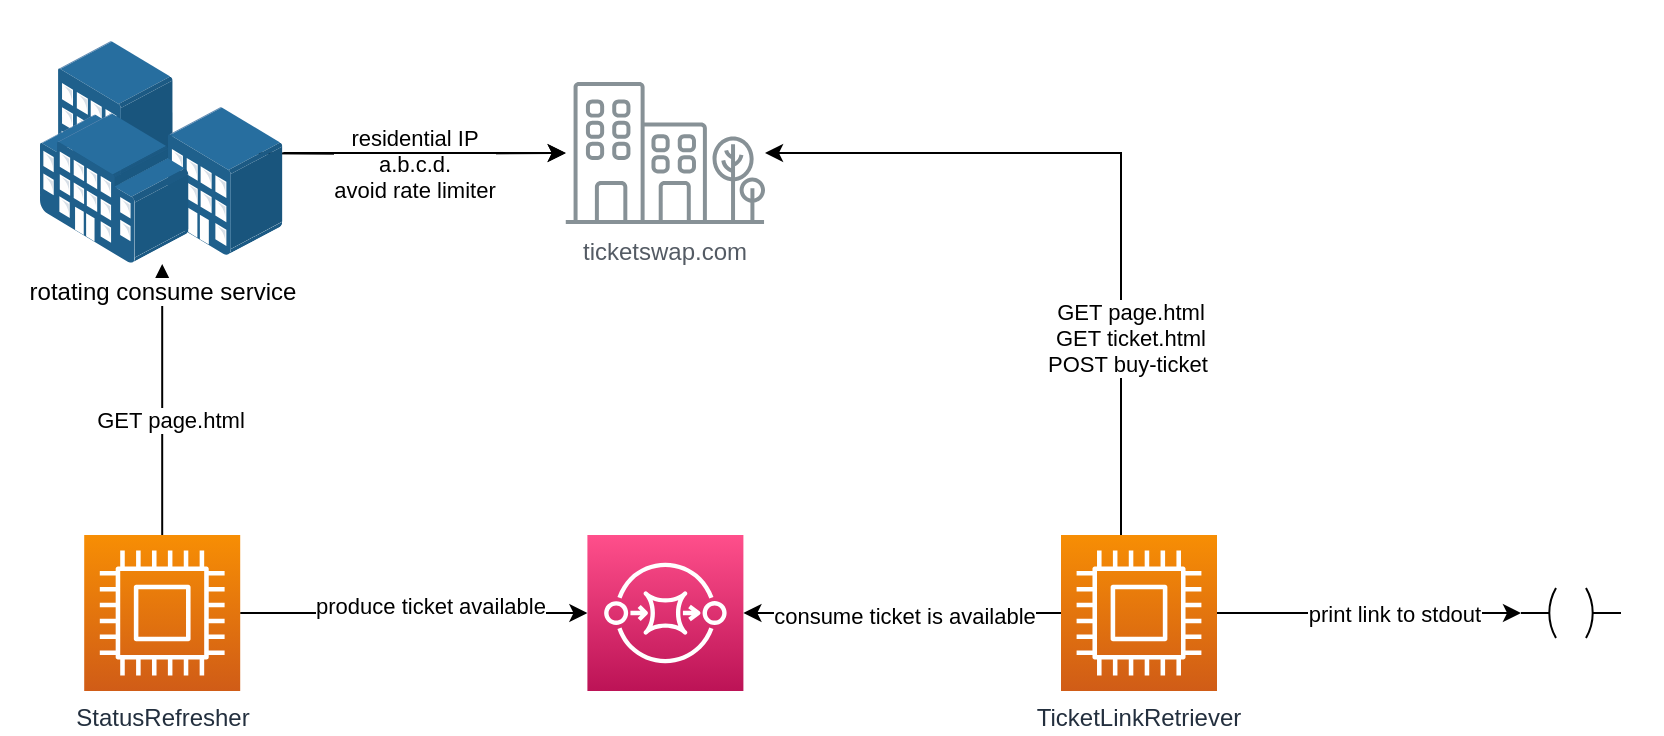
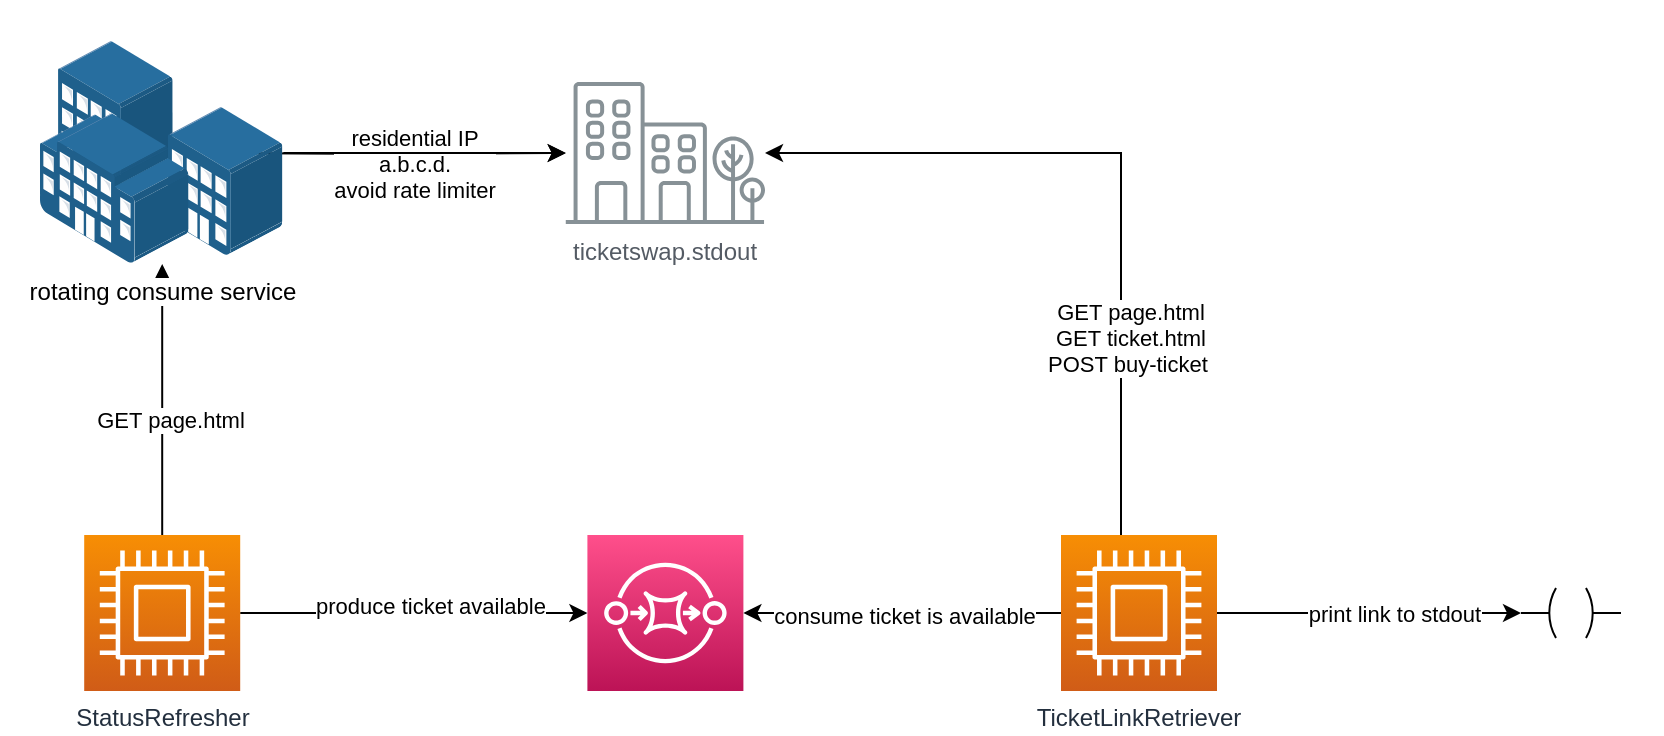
(666, 253) -> (666, 253)
